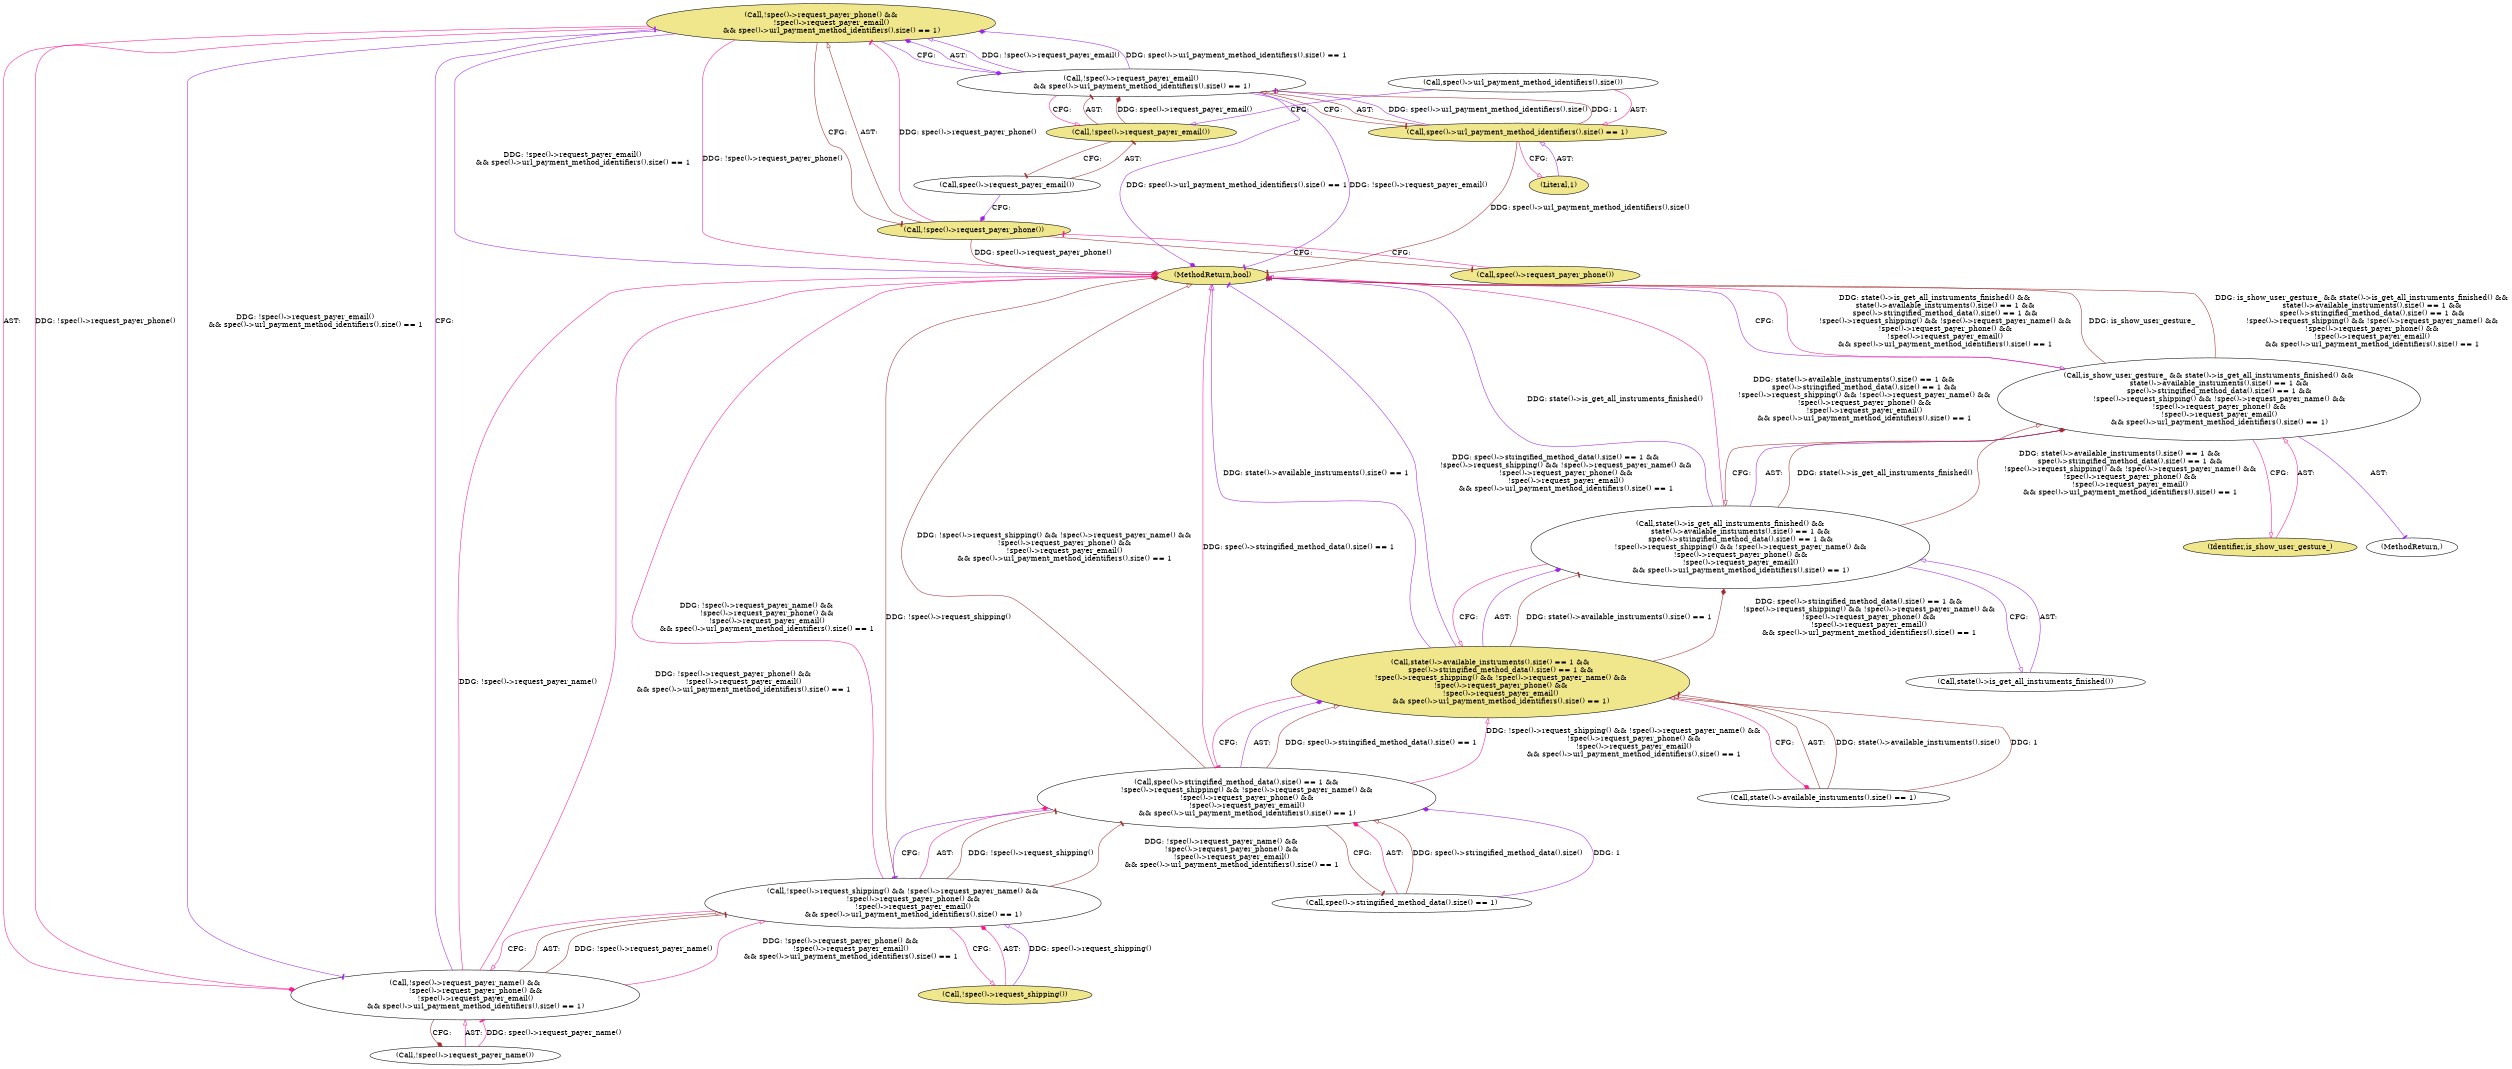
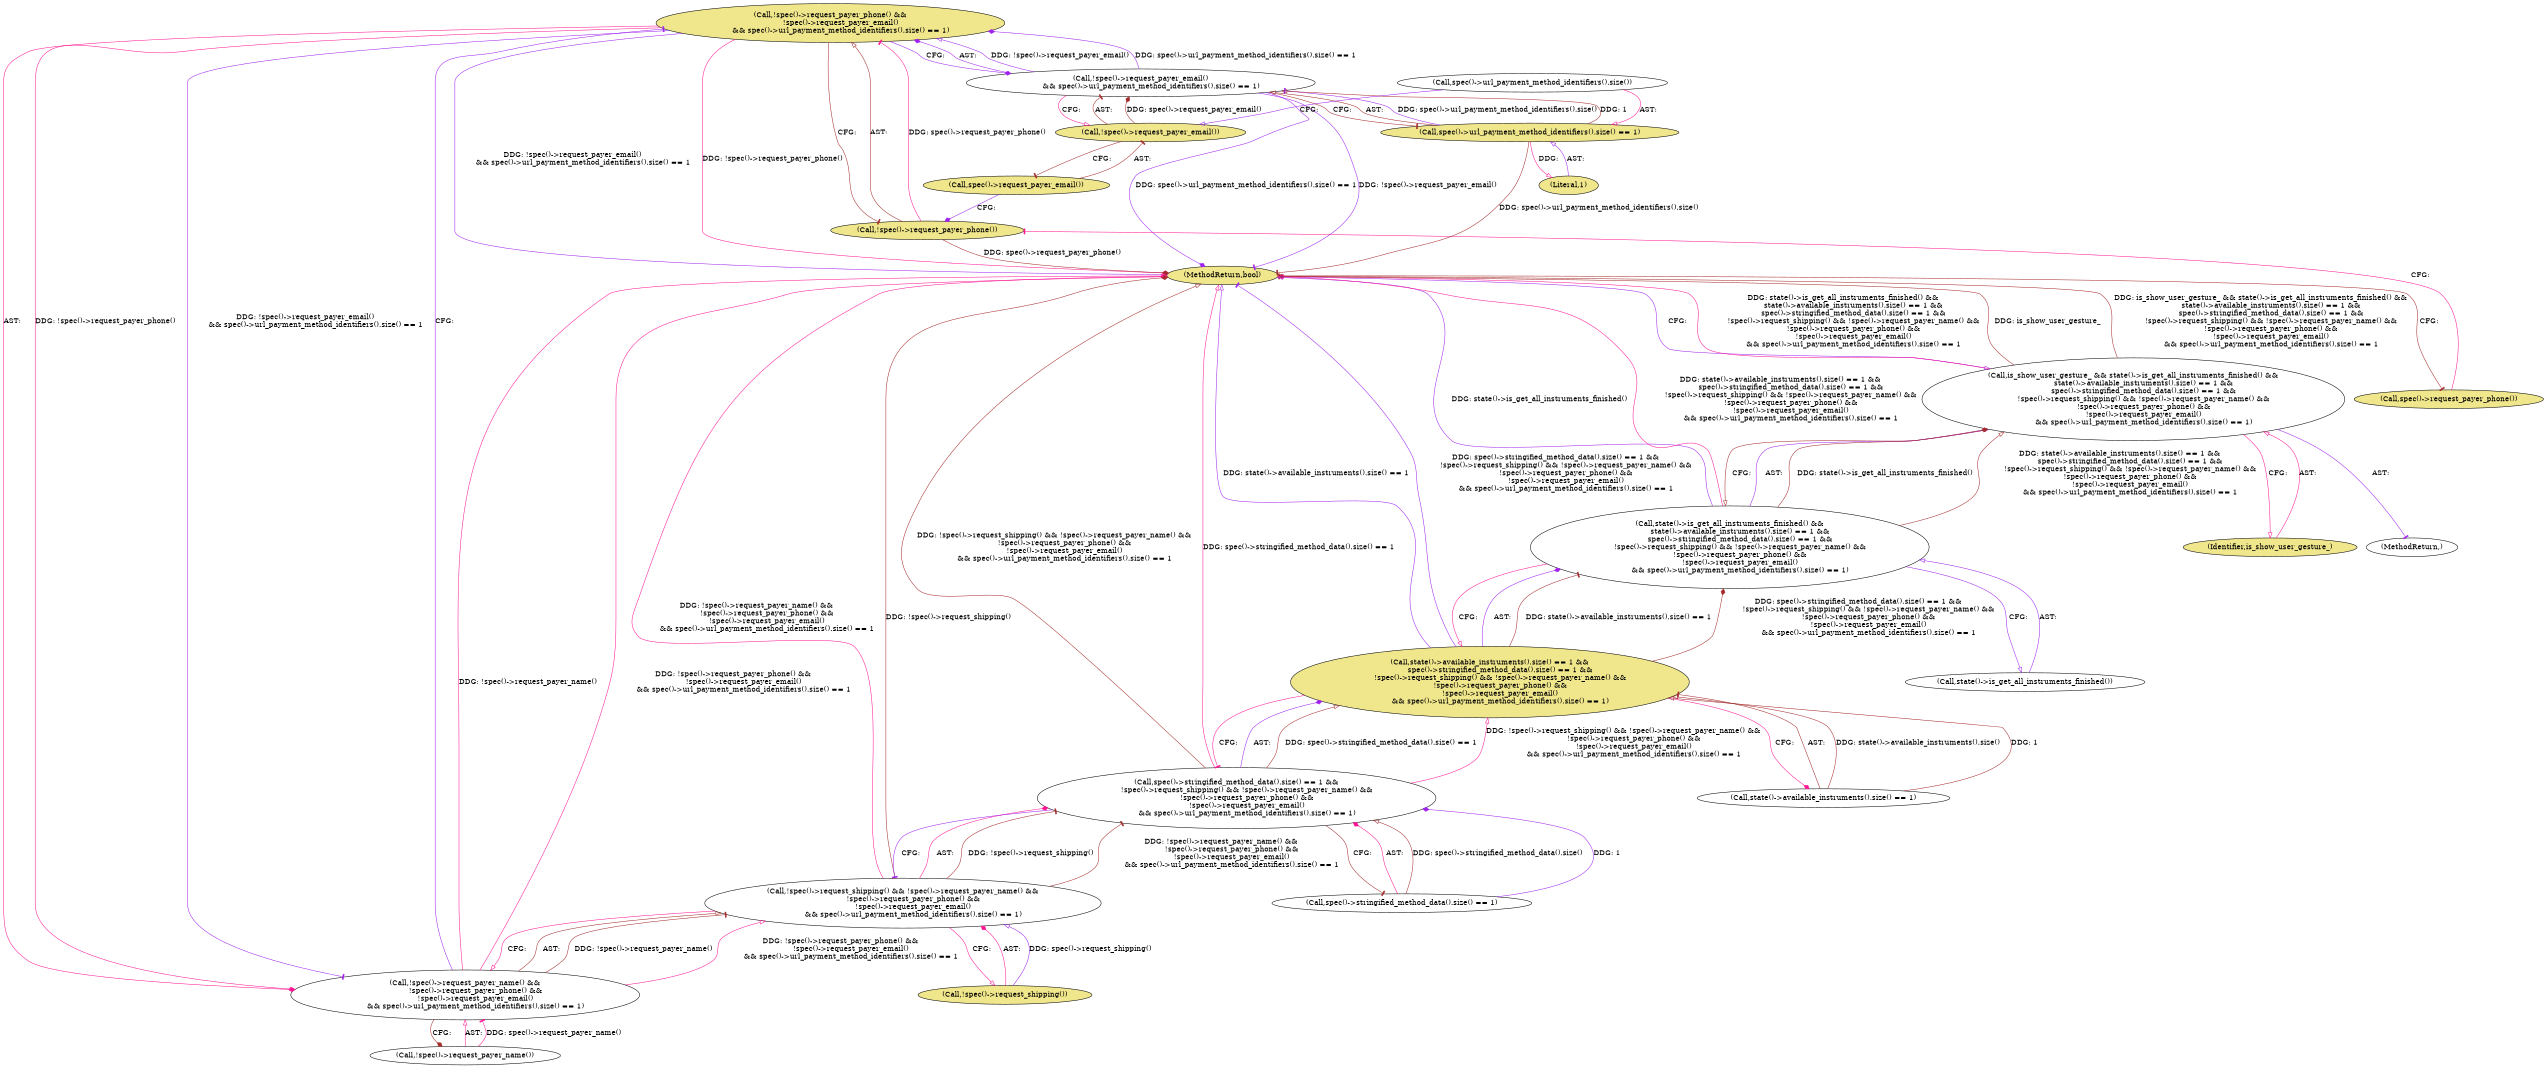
(1540, 159) -> (1550, 159)
(1007, 185) -> (1016, 185)
(1259, 253) -> (1894, 278)
